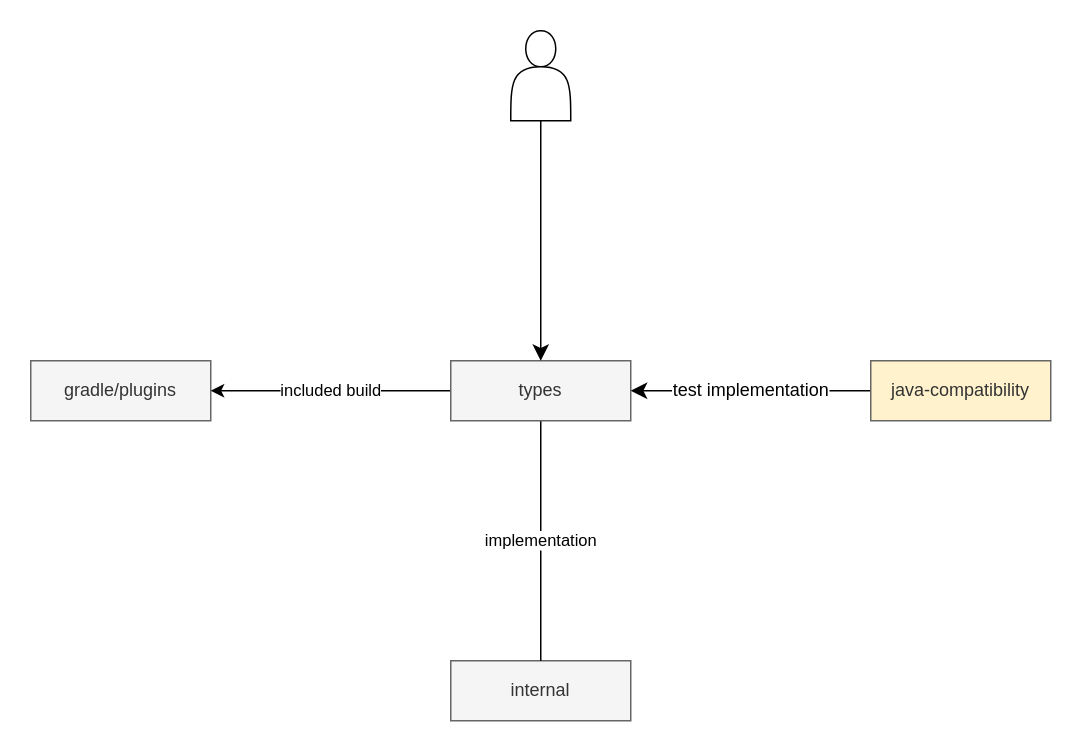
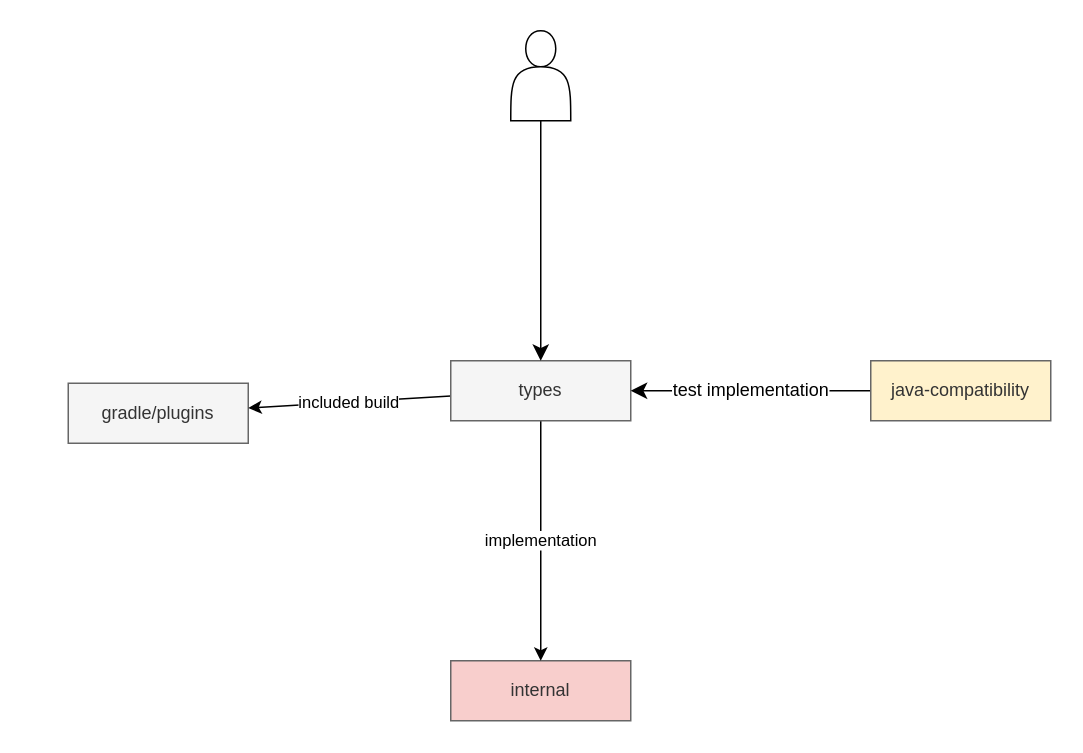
(121, 391) -> (158, 413)
(541, 653) -> (541, 649)
(541, 691) -> (541, 691)
